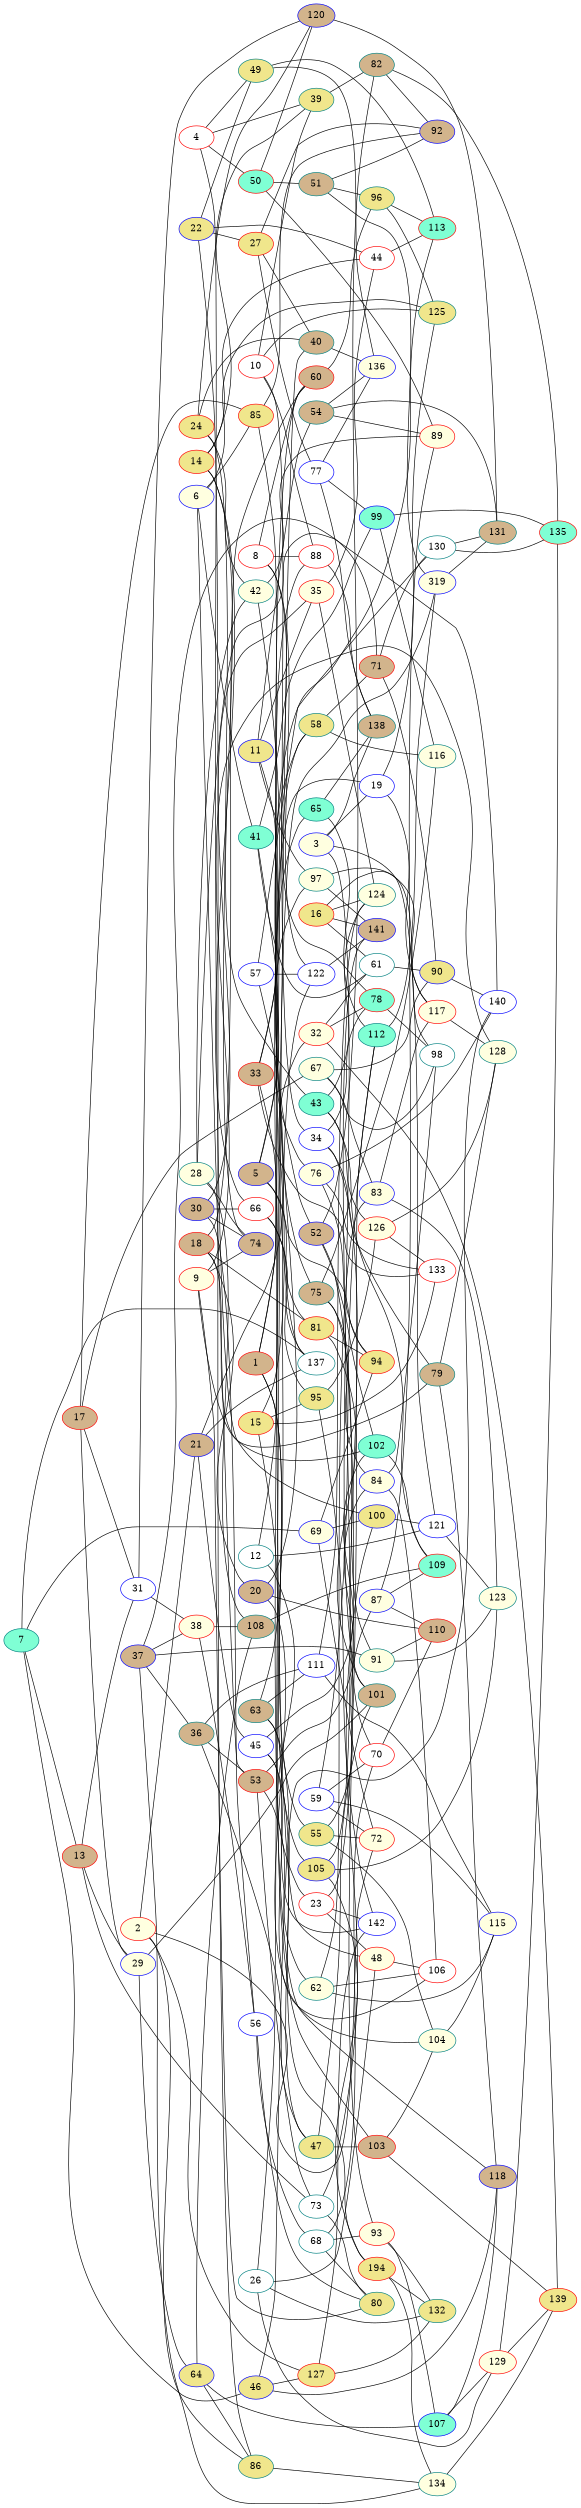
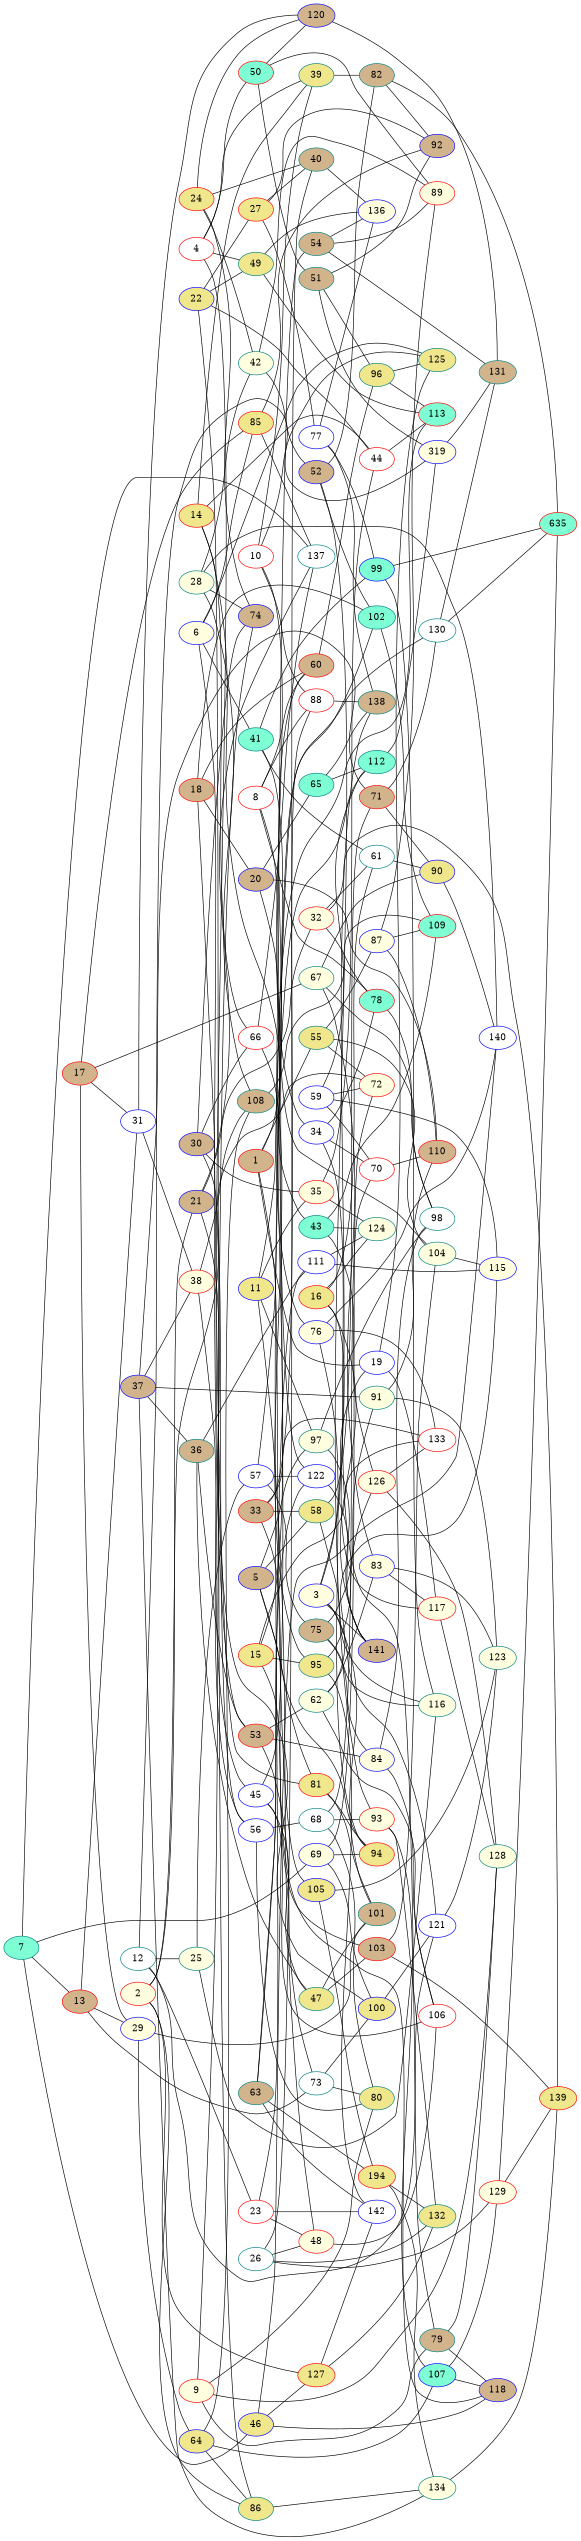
(558, 533) -> (558, 524)
(347, 1400) -> (346, 1623)
none -> (197, 1959)
